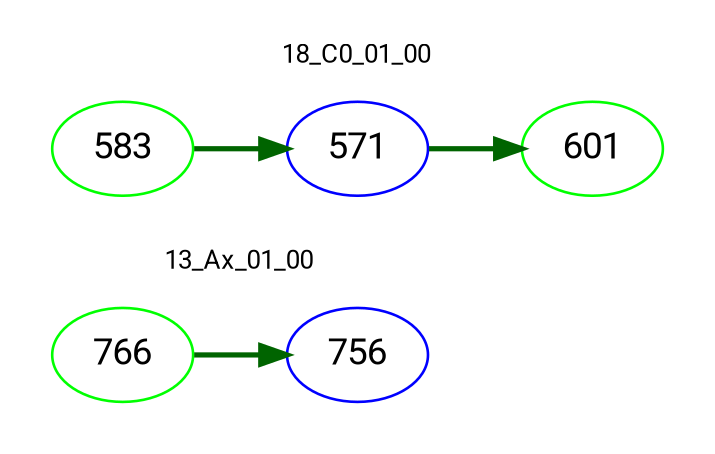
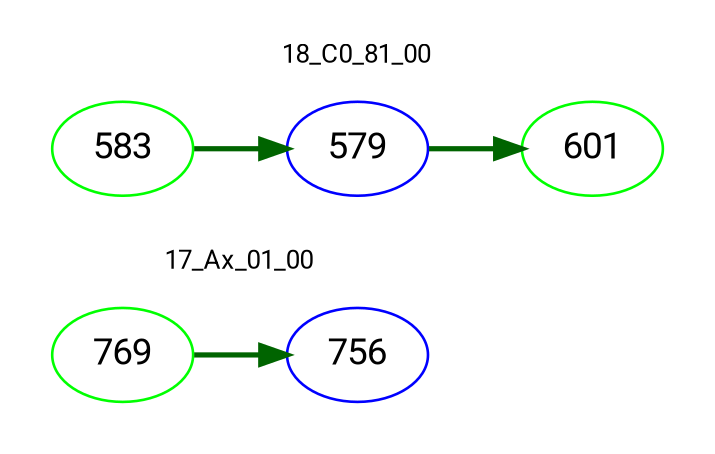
(358, 56) -> (358, 56)
(358, 149) -> (358, 149)
(240, 262) -> (240, 262)
(123, 355) -> (123, 355)
